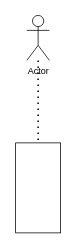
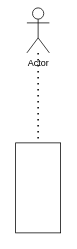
(38, 38) -> (38, 30)
